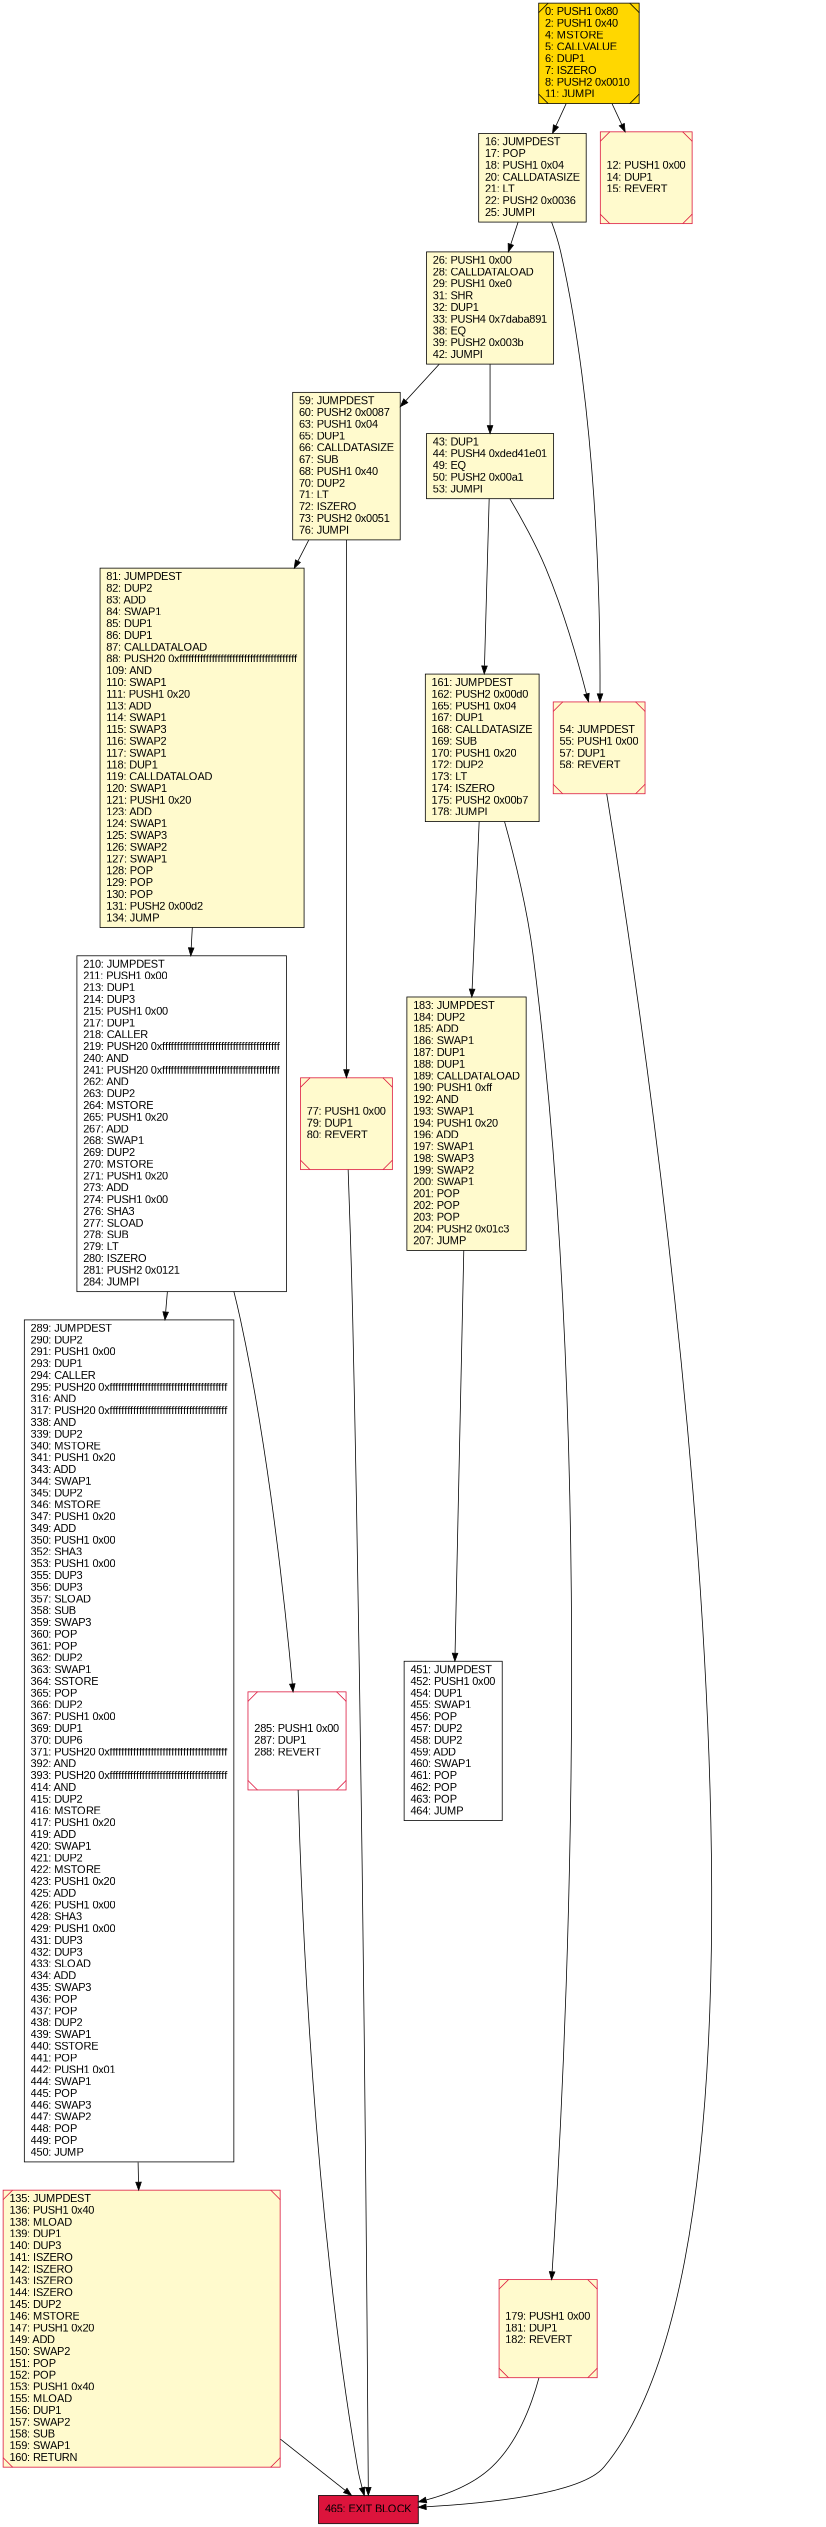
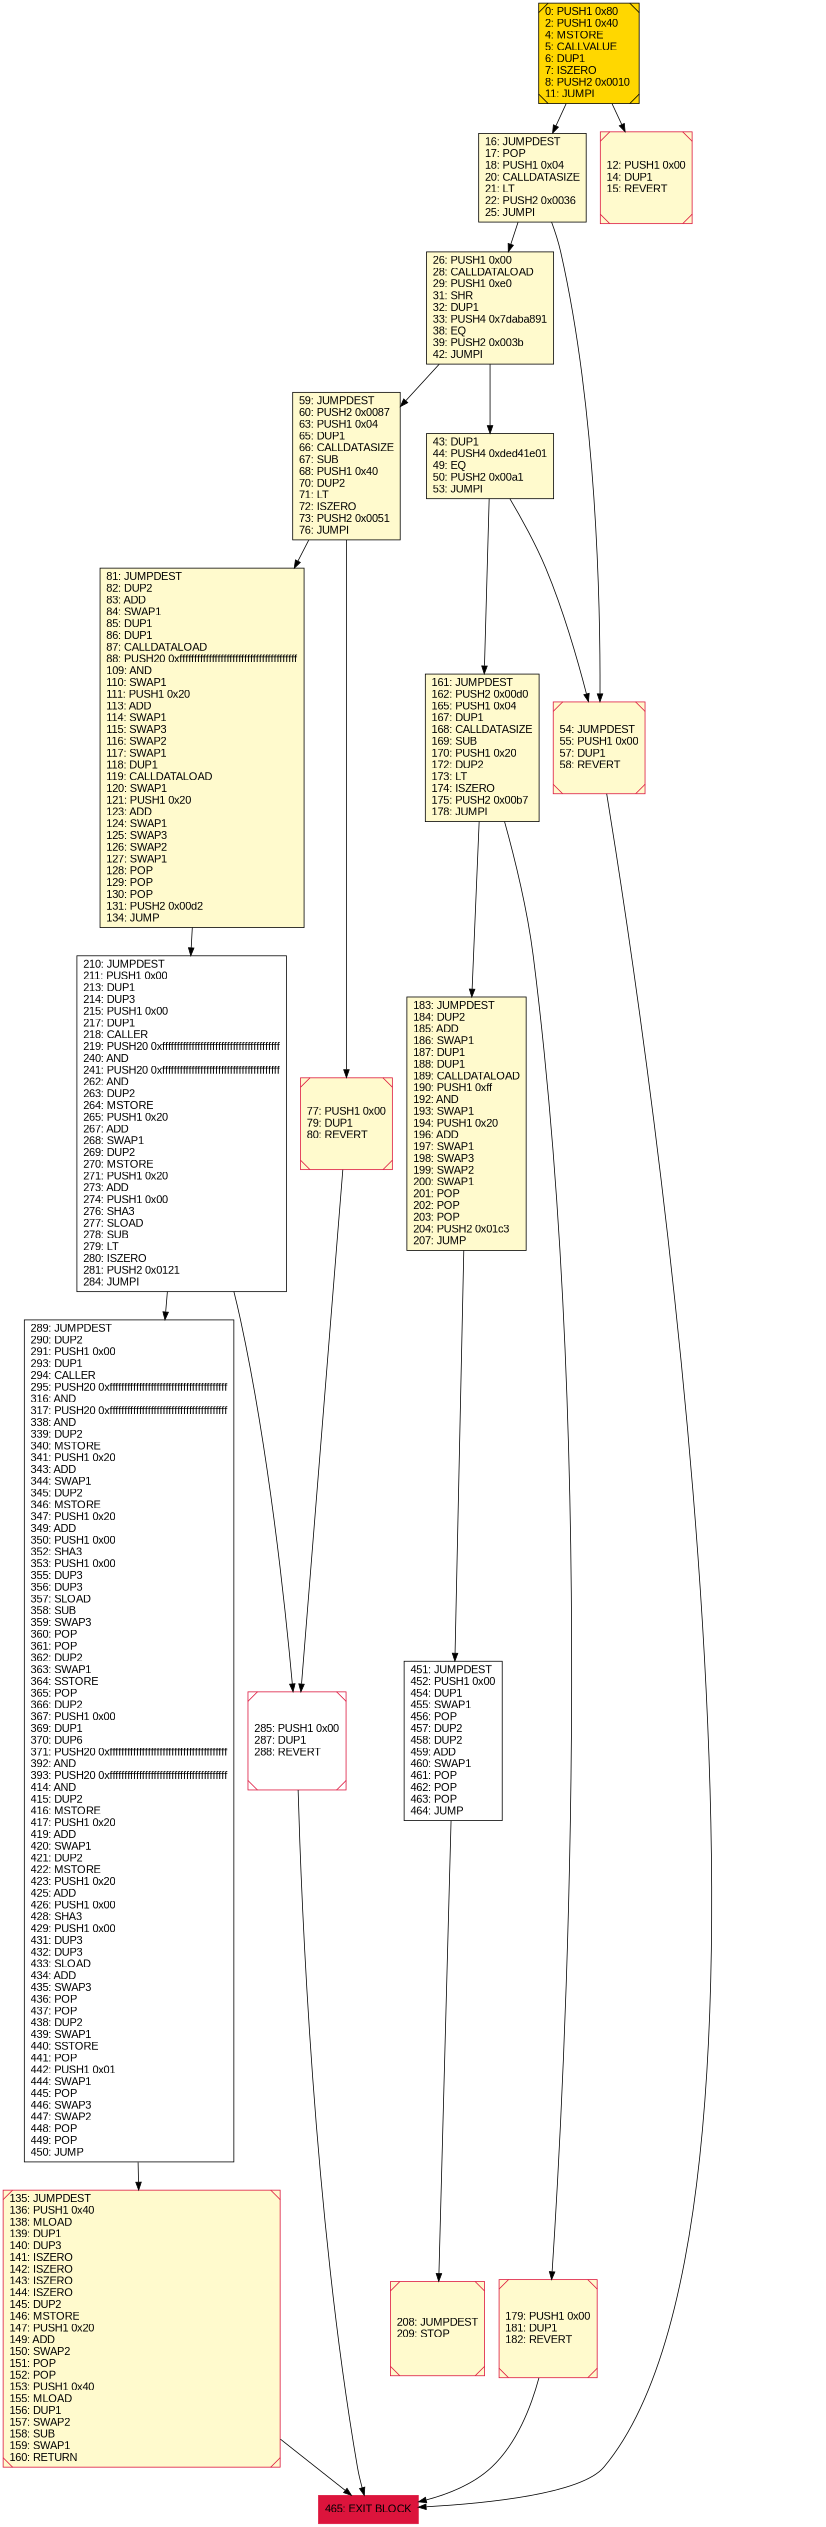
(362, 1828) -> (322, 1427)
none -> (437, 2329)
(368, 2510) -> (368, 2510)
